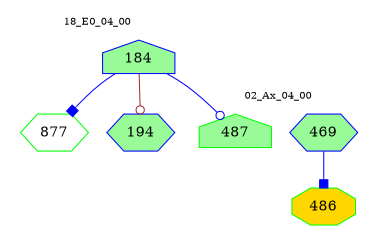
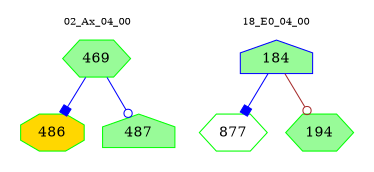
(198, 95) -> (116, 94)
(141, 133) -> (320, 133)
(324, 133) -> (97, 59)
